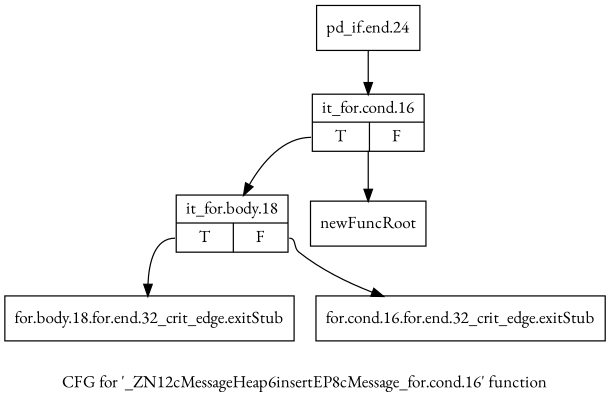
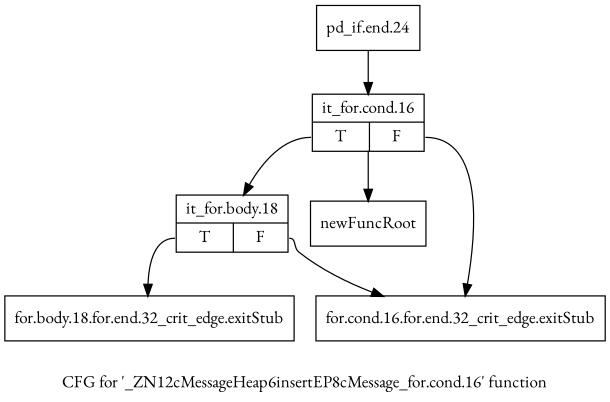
none -> (472, 199)
